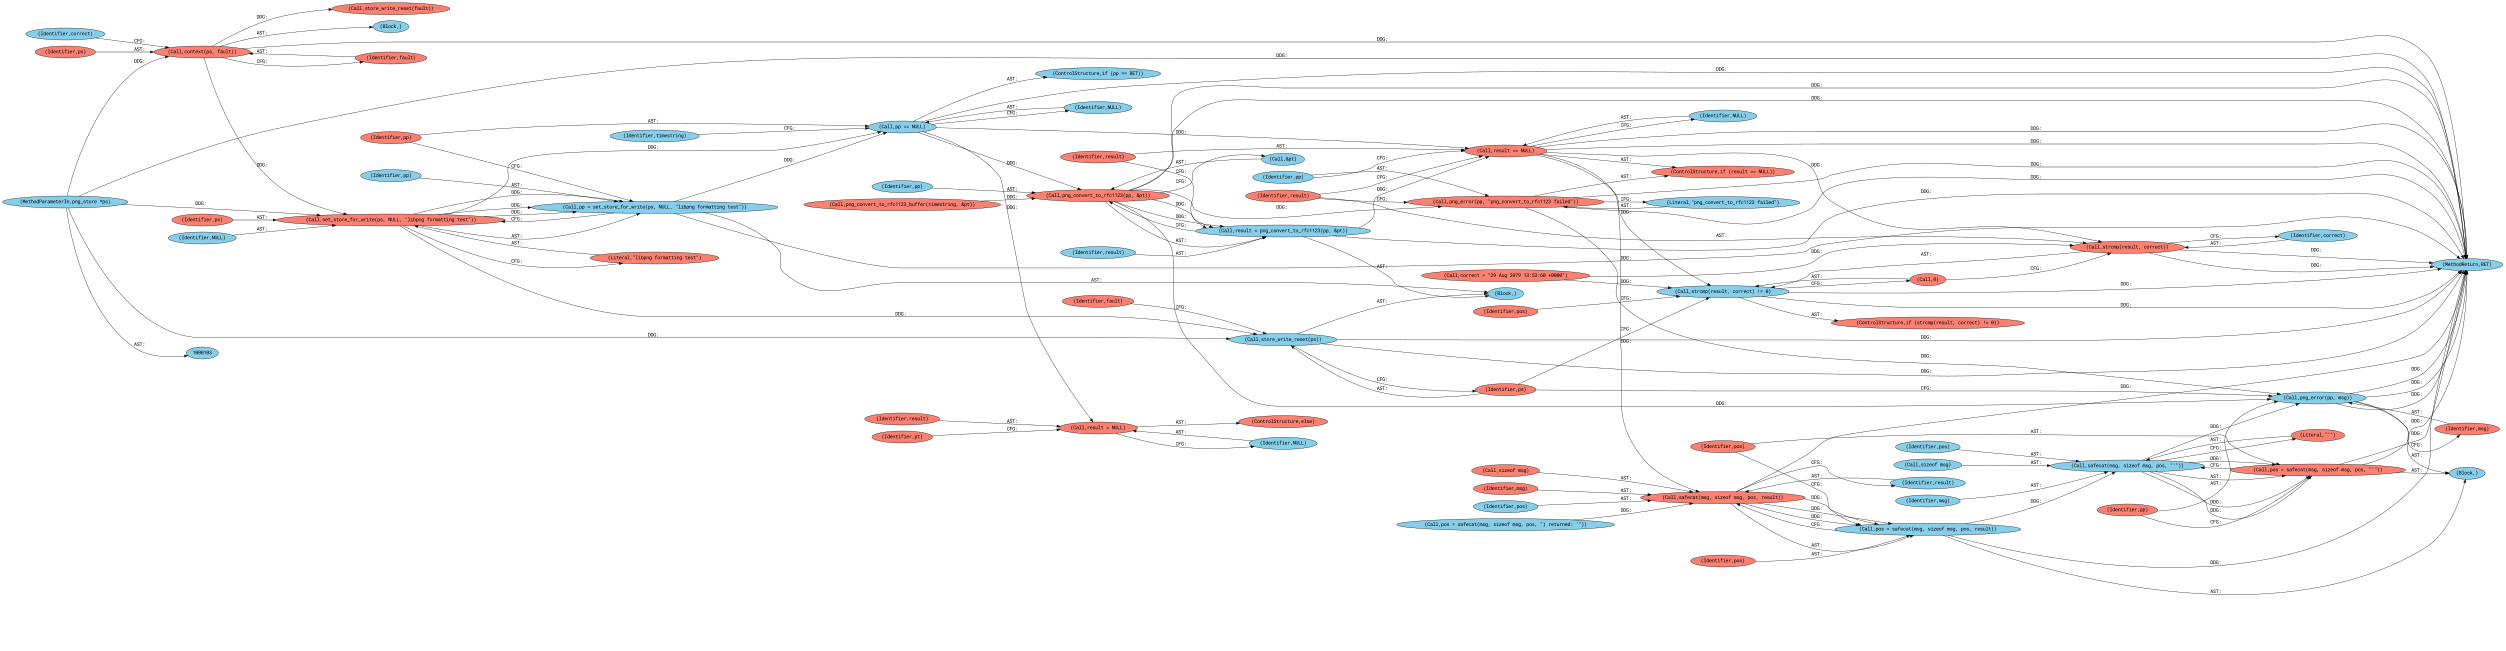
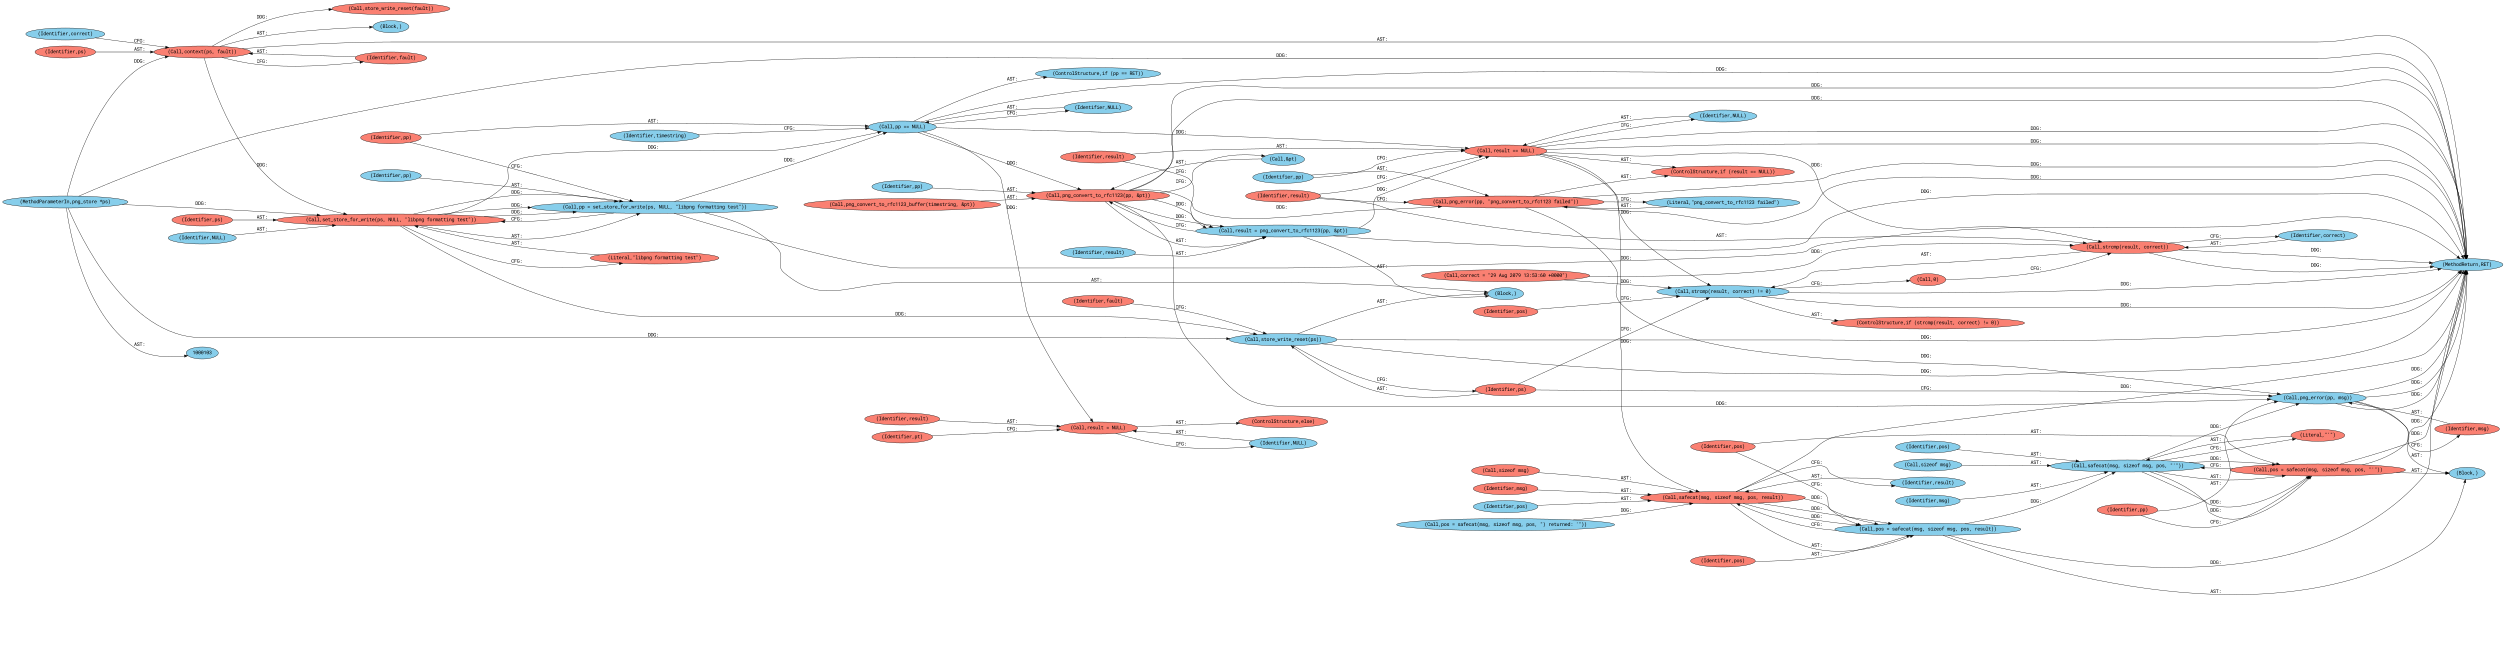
(1384, 40) -> (1384, 40)
(1014, 197) -> (1014, 197)
(1834, 279) -> none
